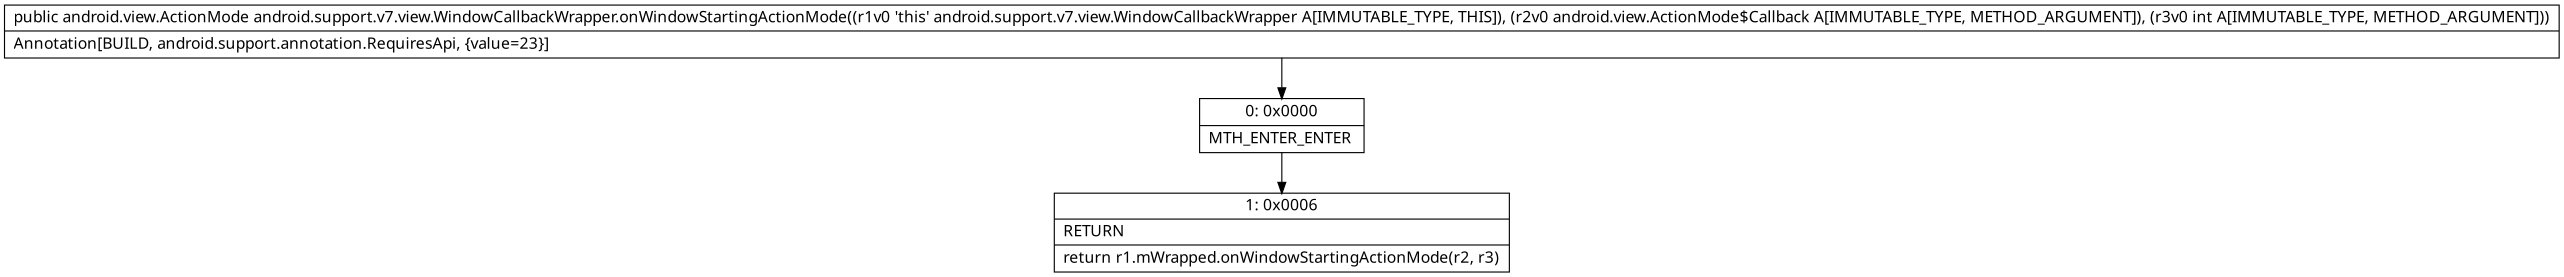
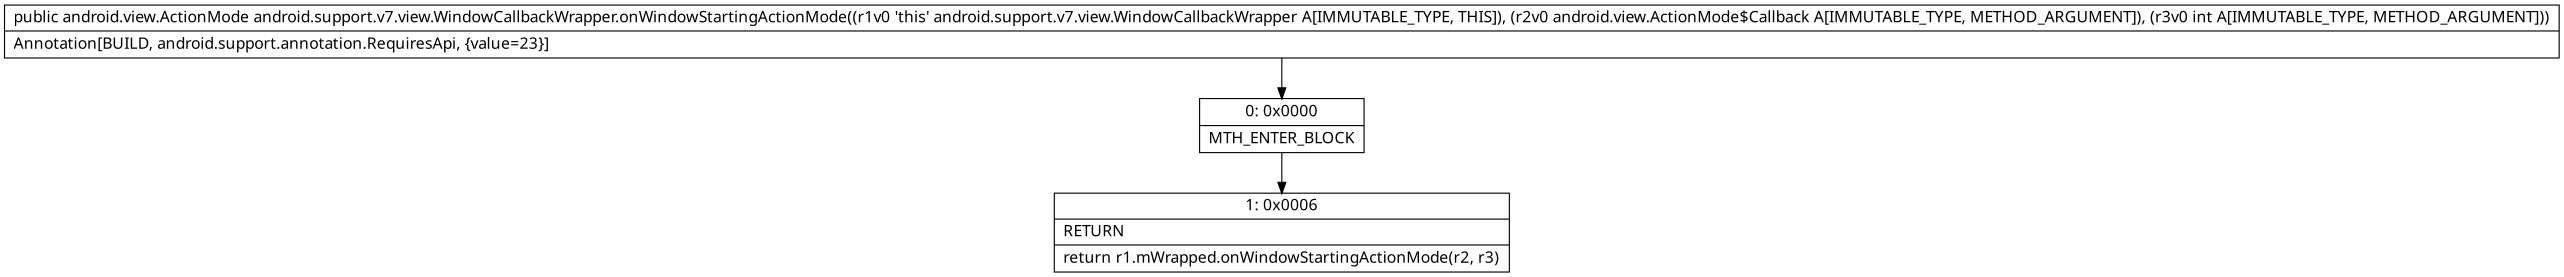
(1280, 139) -> (1282, 139)
